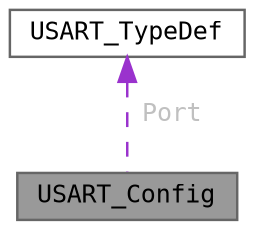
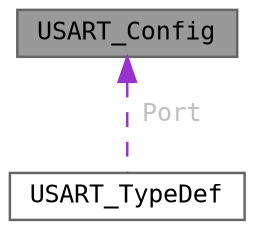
(127, 127) -> (127, 127)
